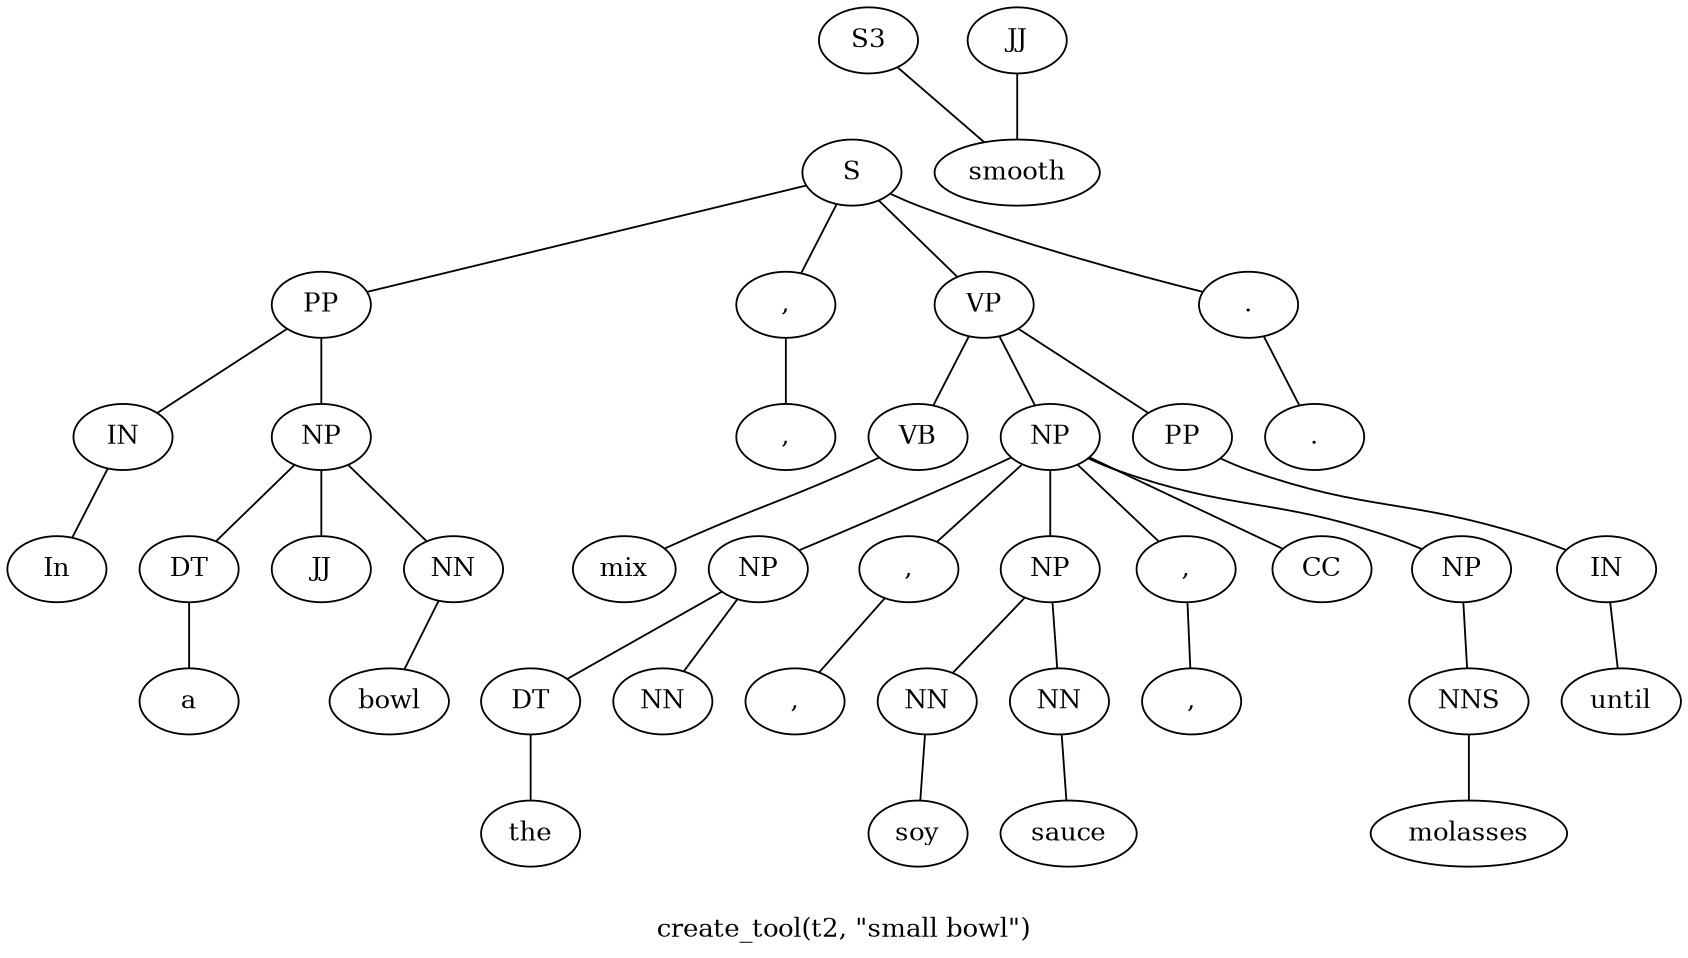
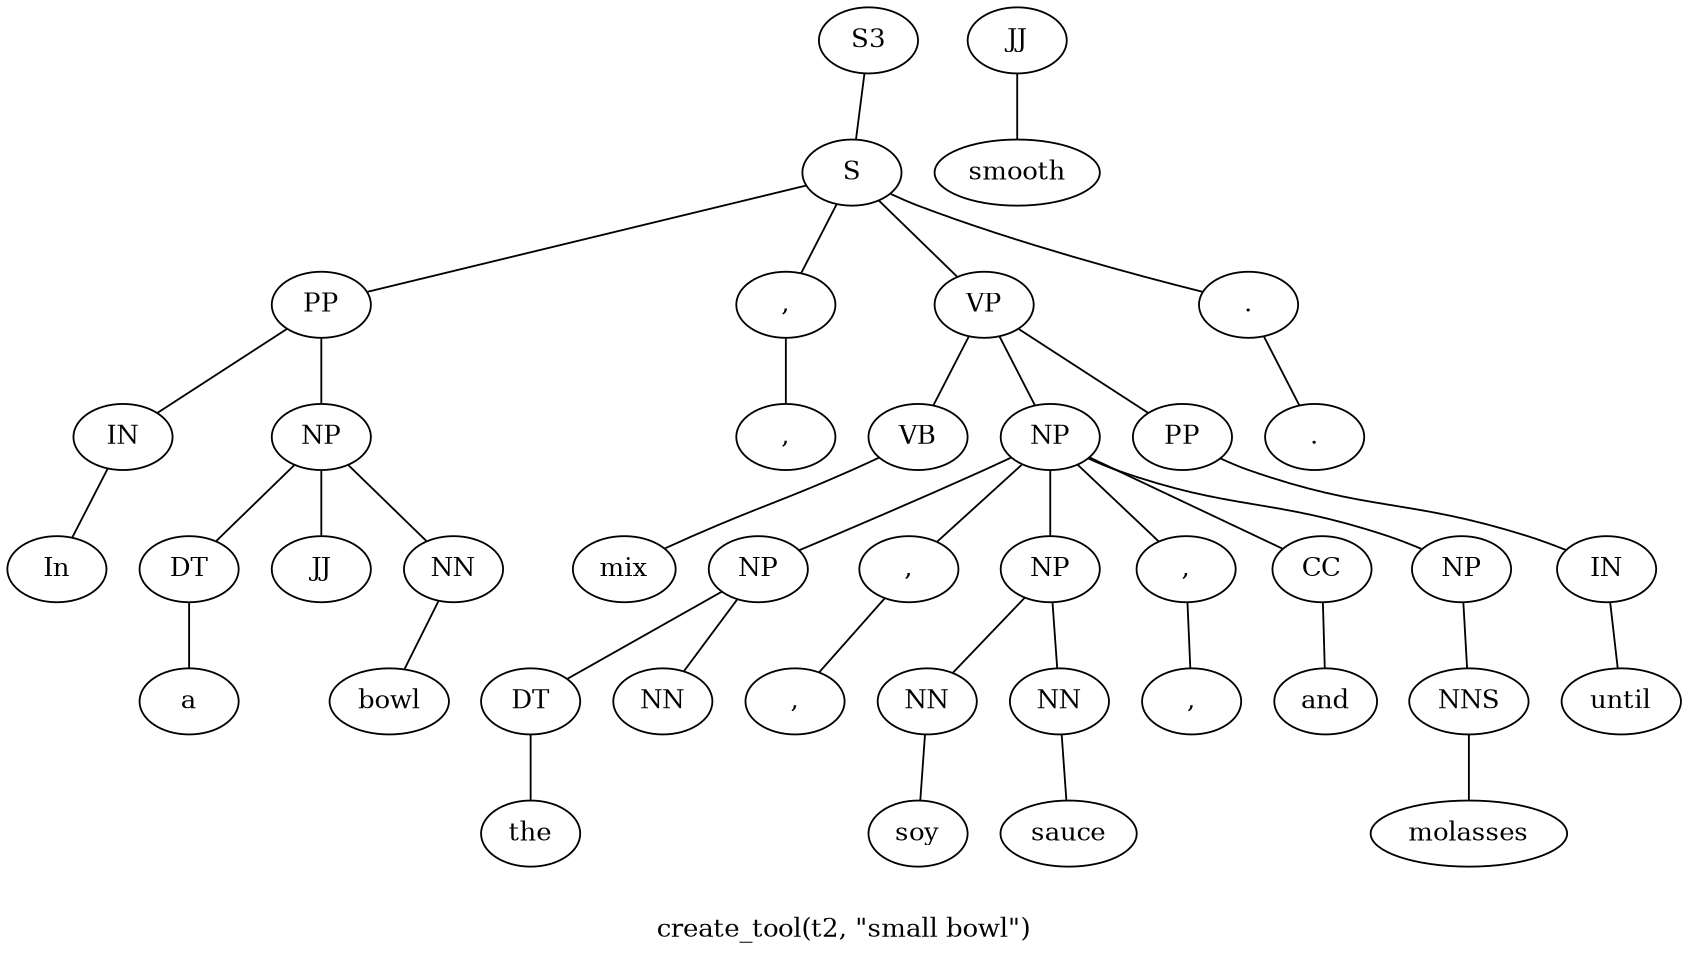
(941, 105) -> (860, 106)
none -> (1326, 701)
